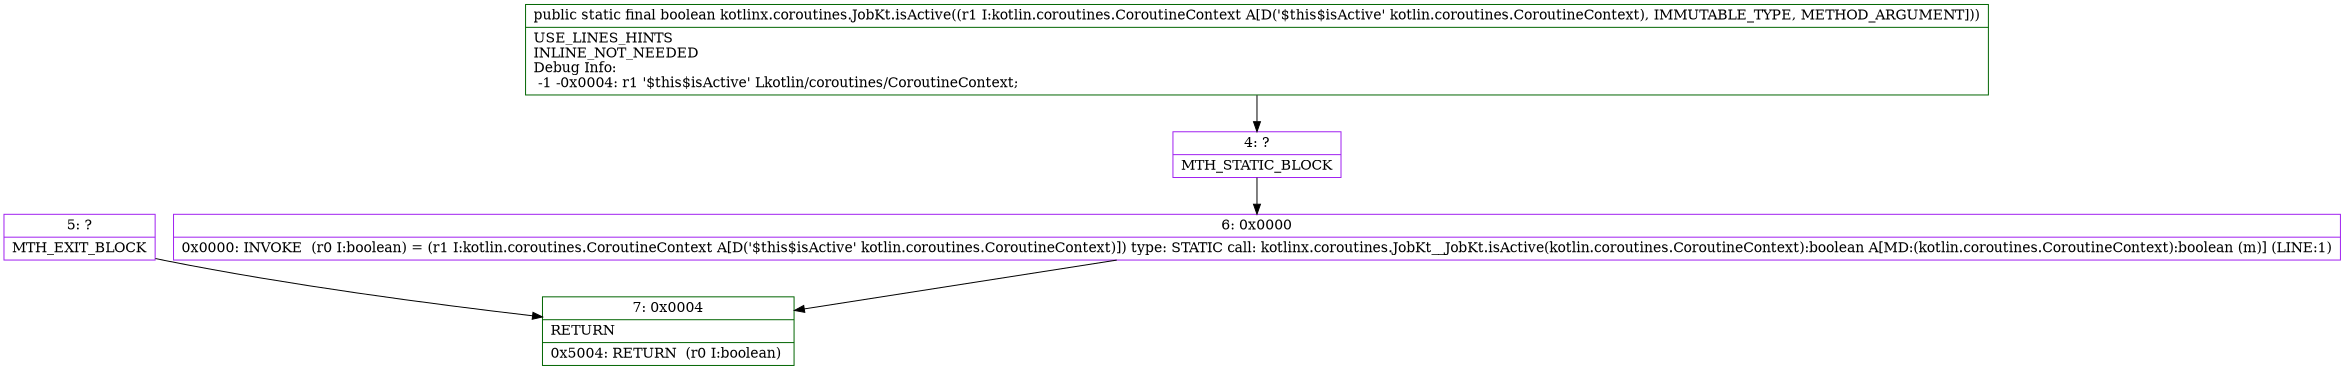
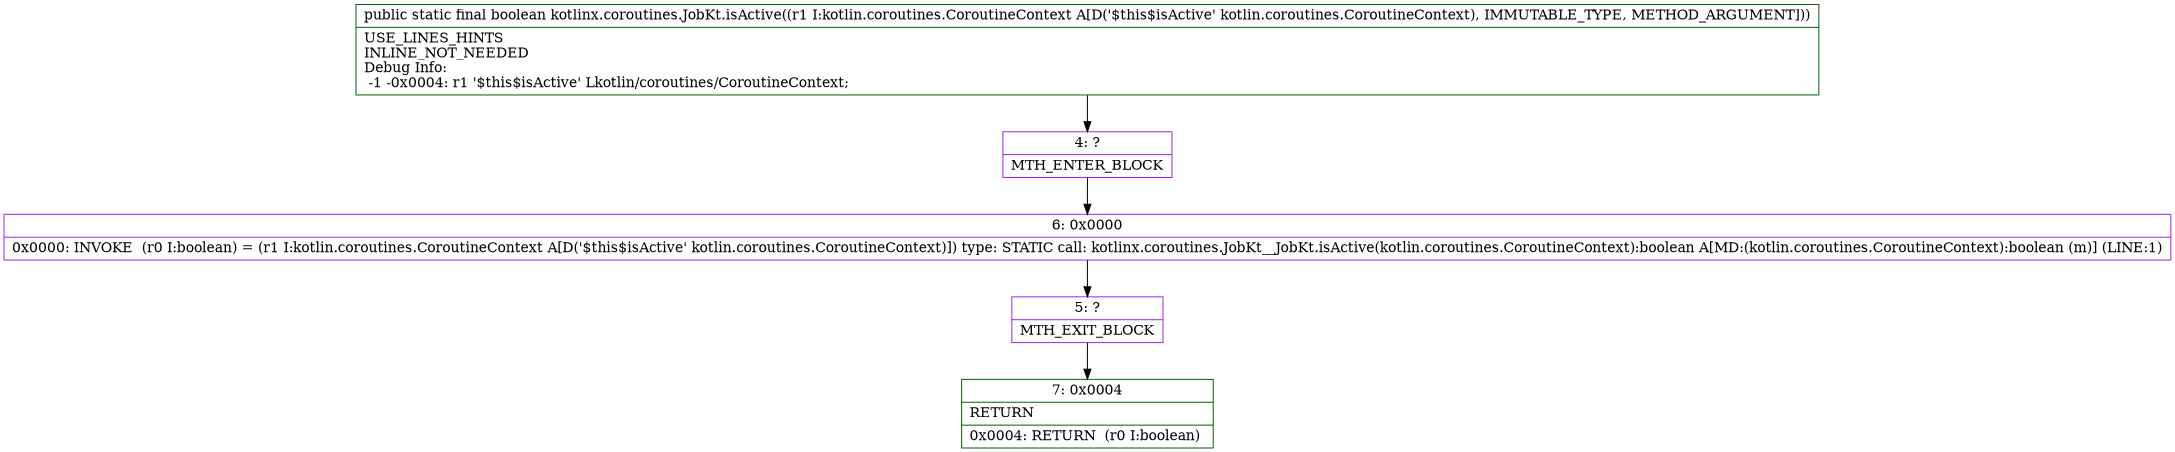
(1257, 166) -> (1087, 166)
(961, 284) -> (1087, 273)
(668, 354) -> (1087, 436)
